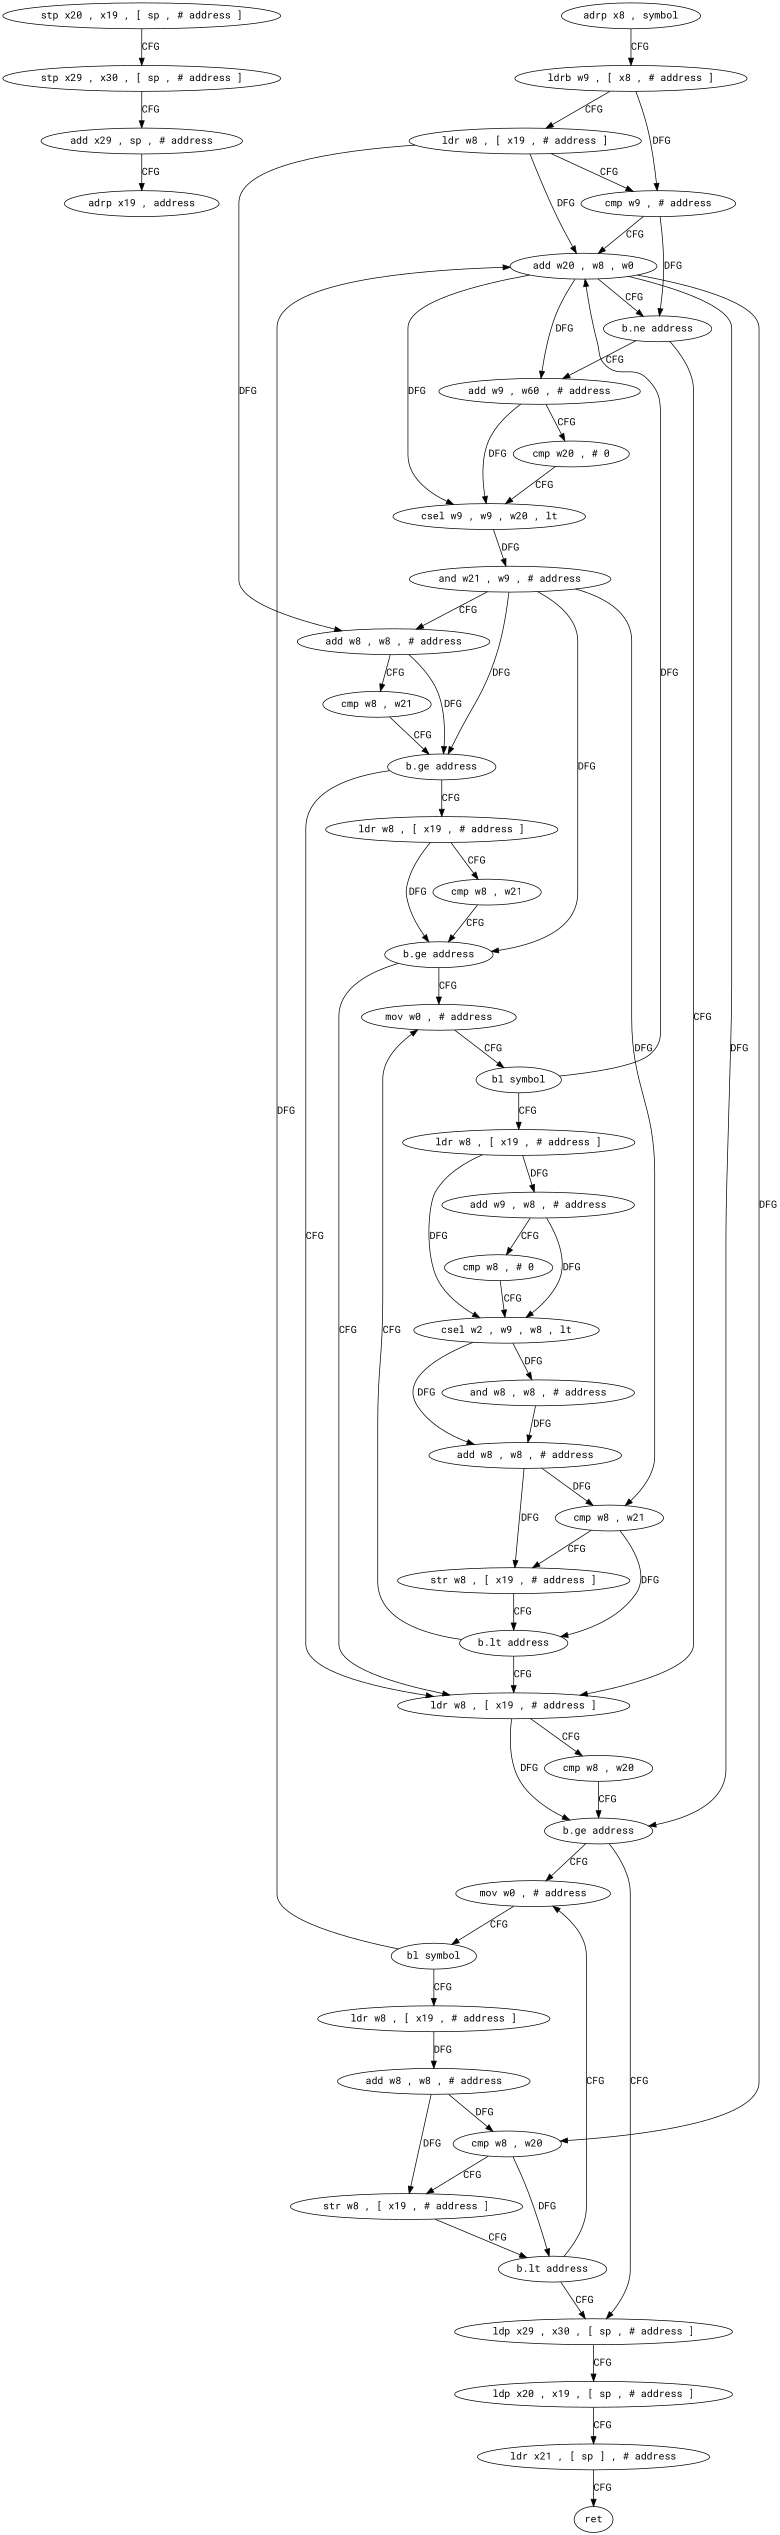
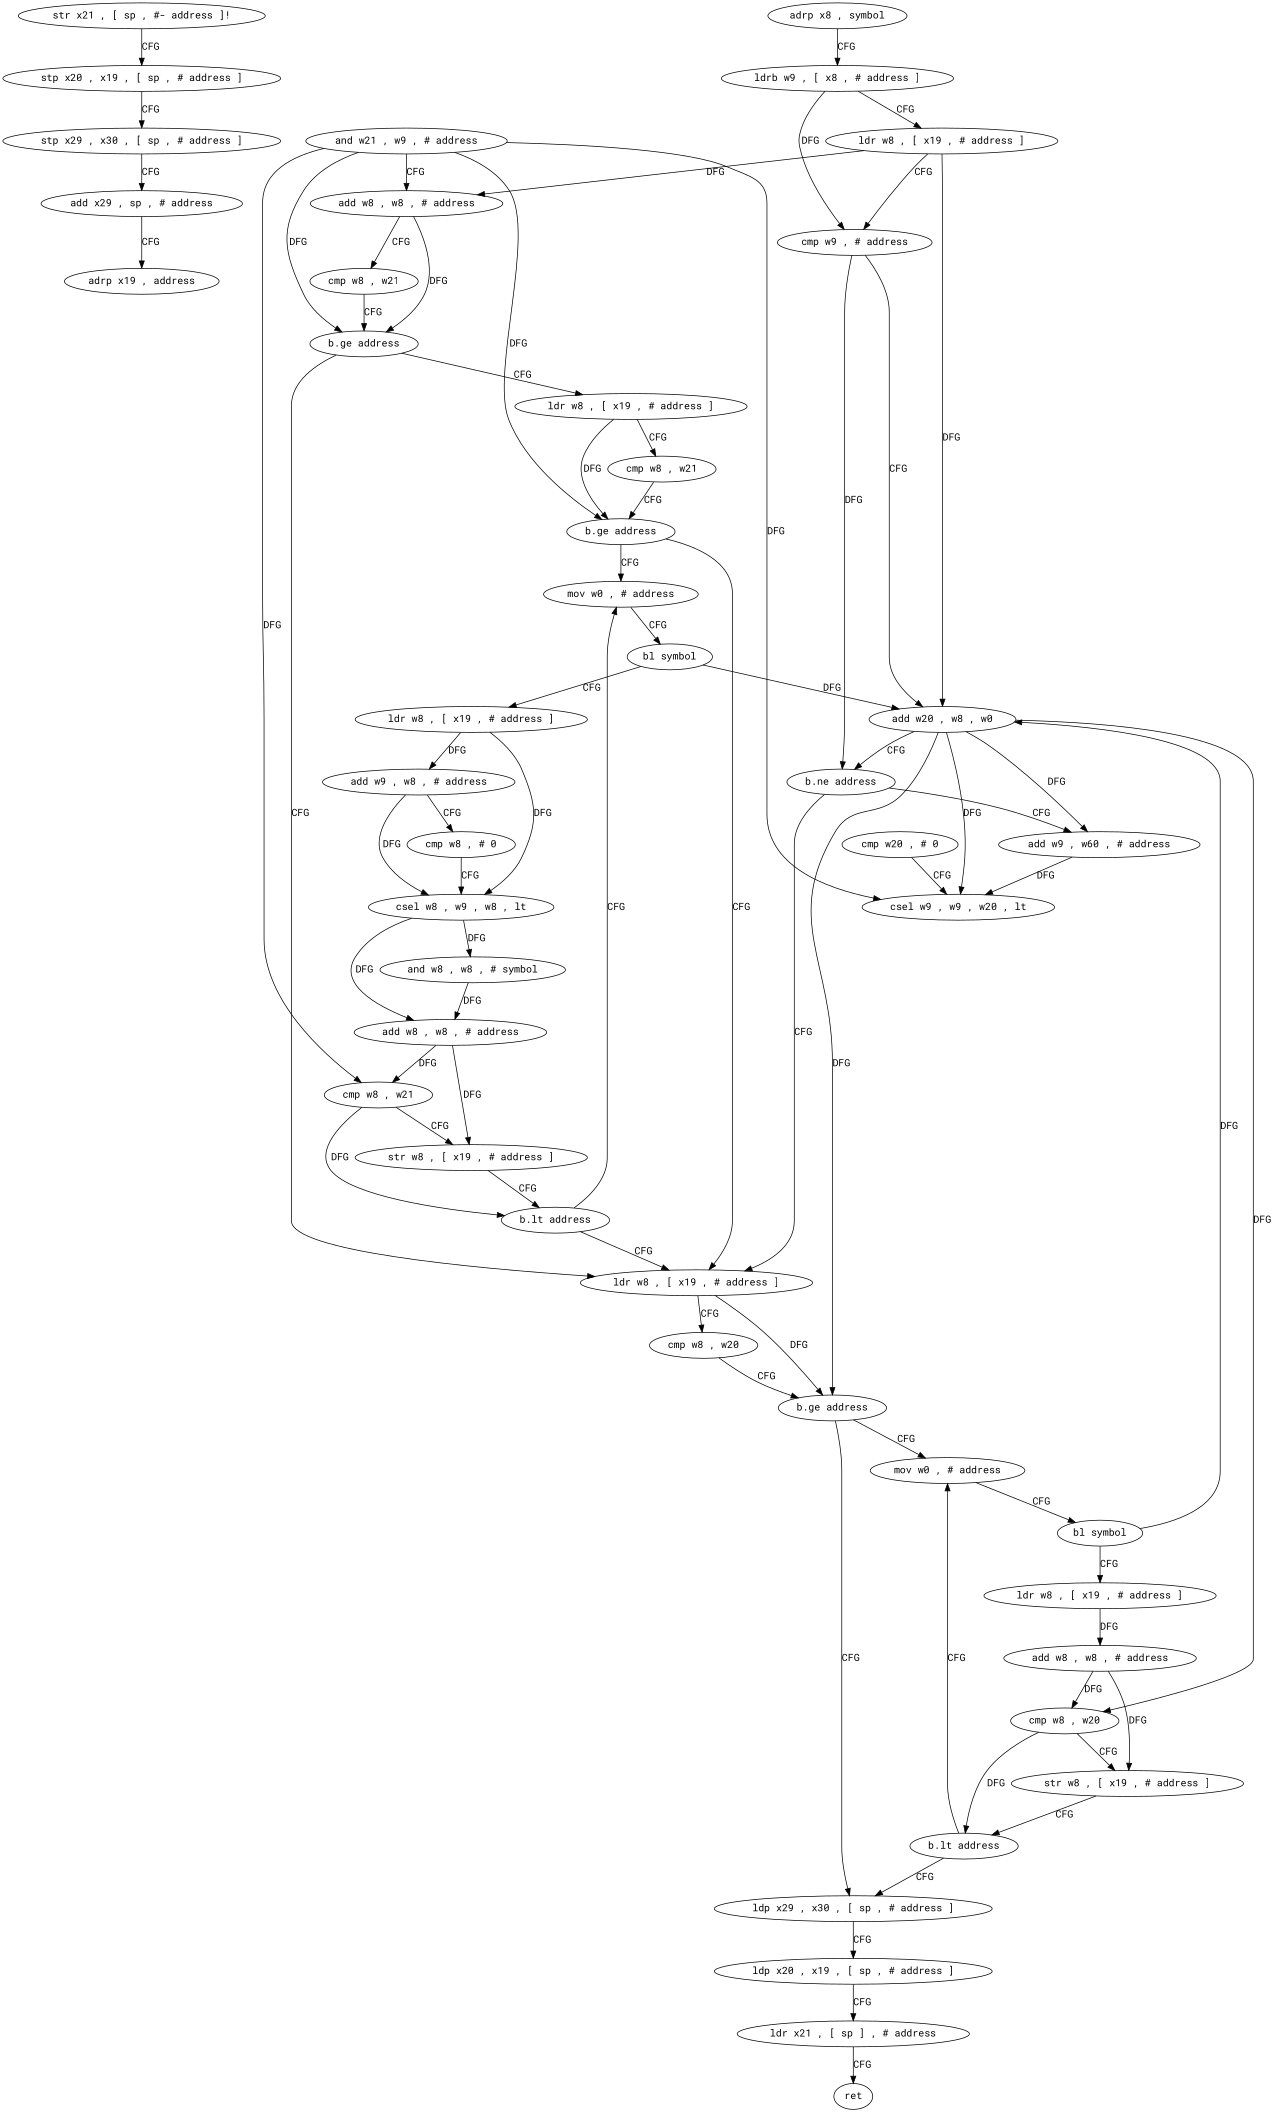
none -> (142, 16)
(554, 419) -> none
(498, 544) -> (767, 442)
(507, 1330) -> (461, 907)
(538, 1393) -> (473, 970)
